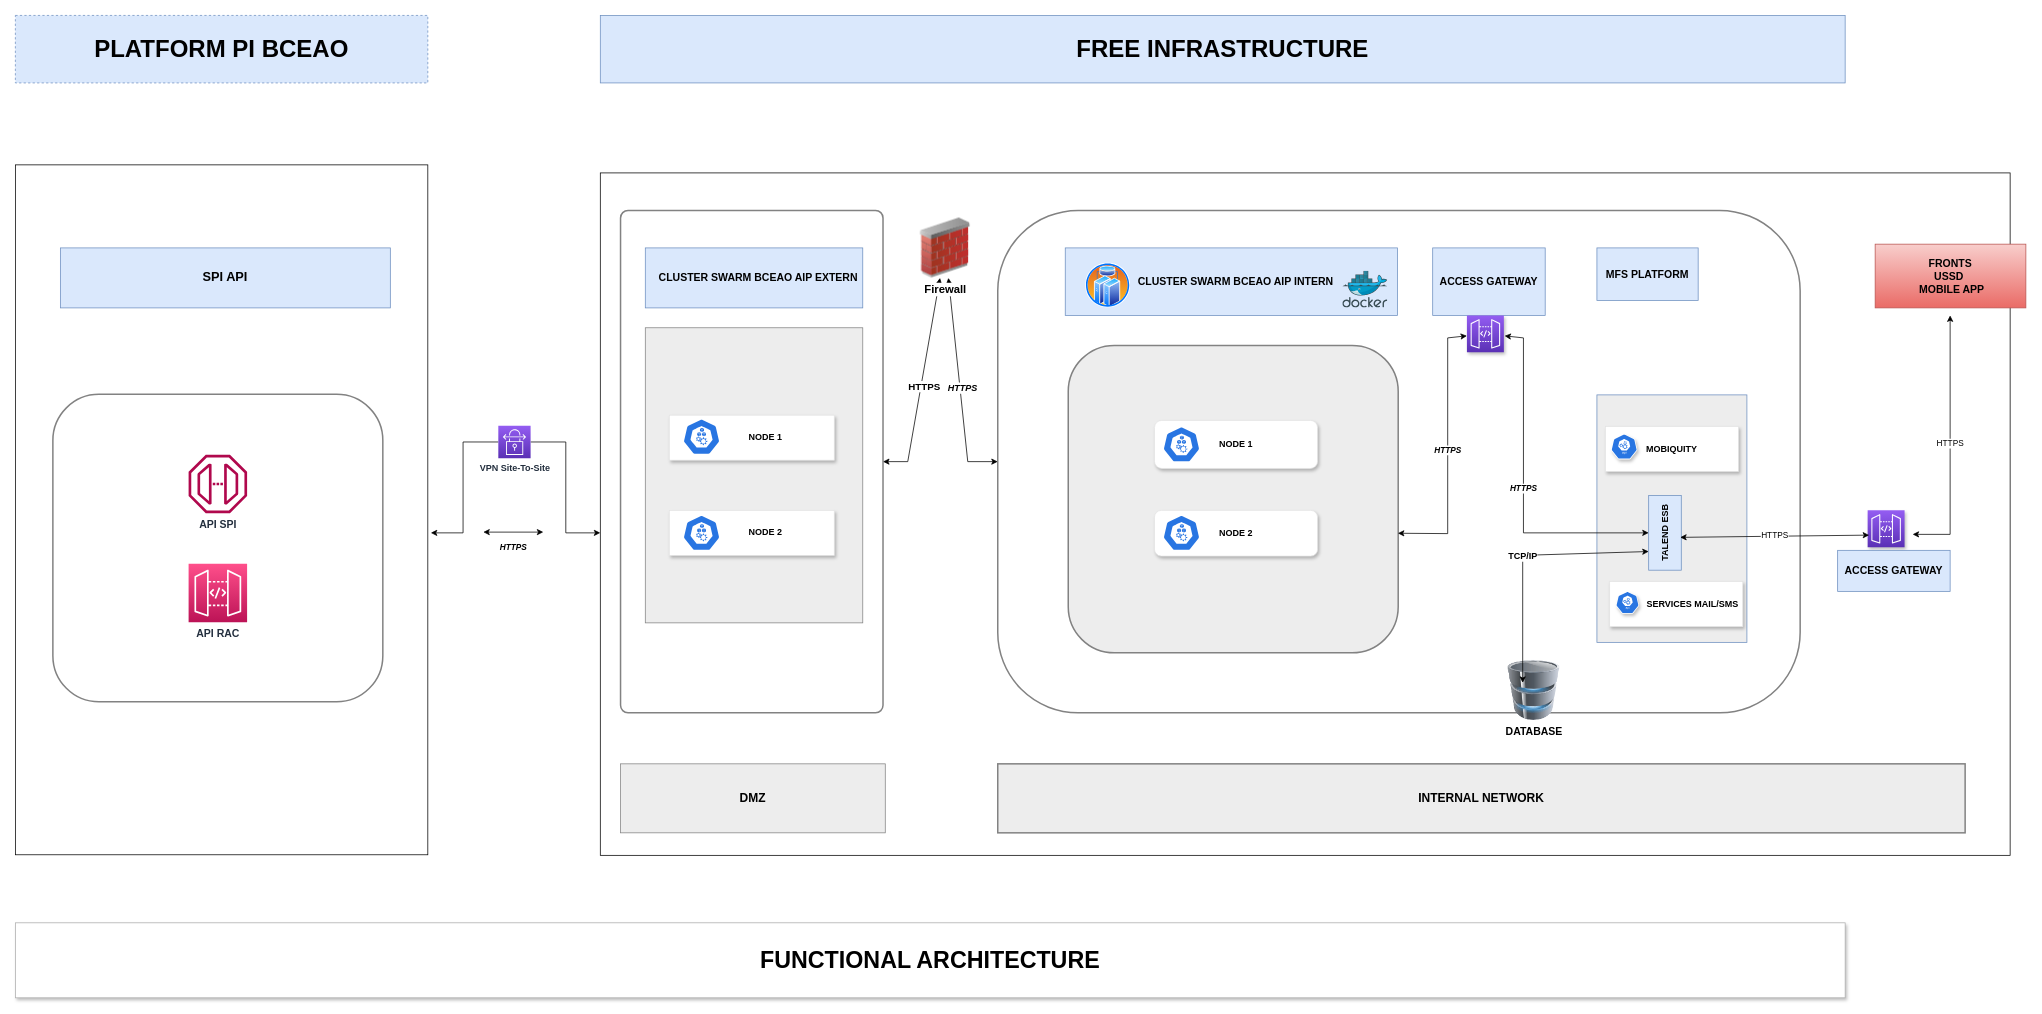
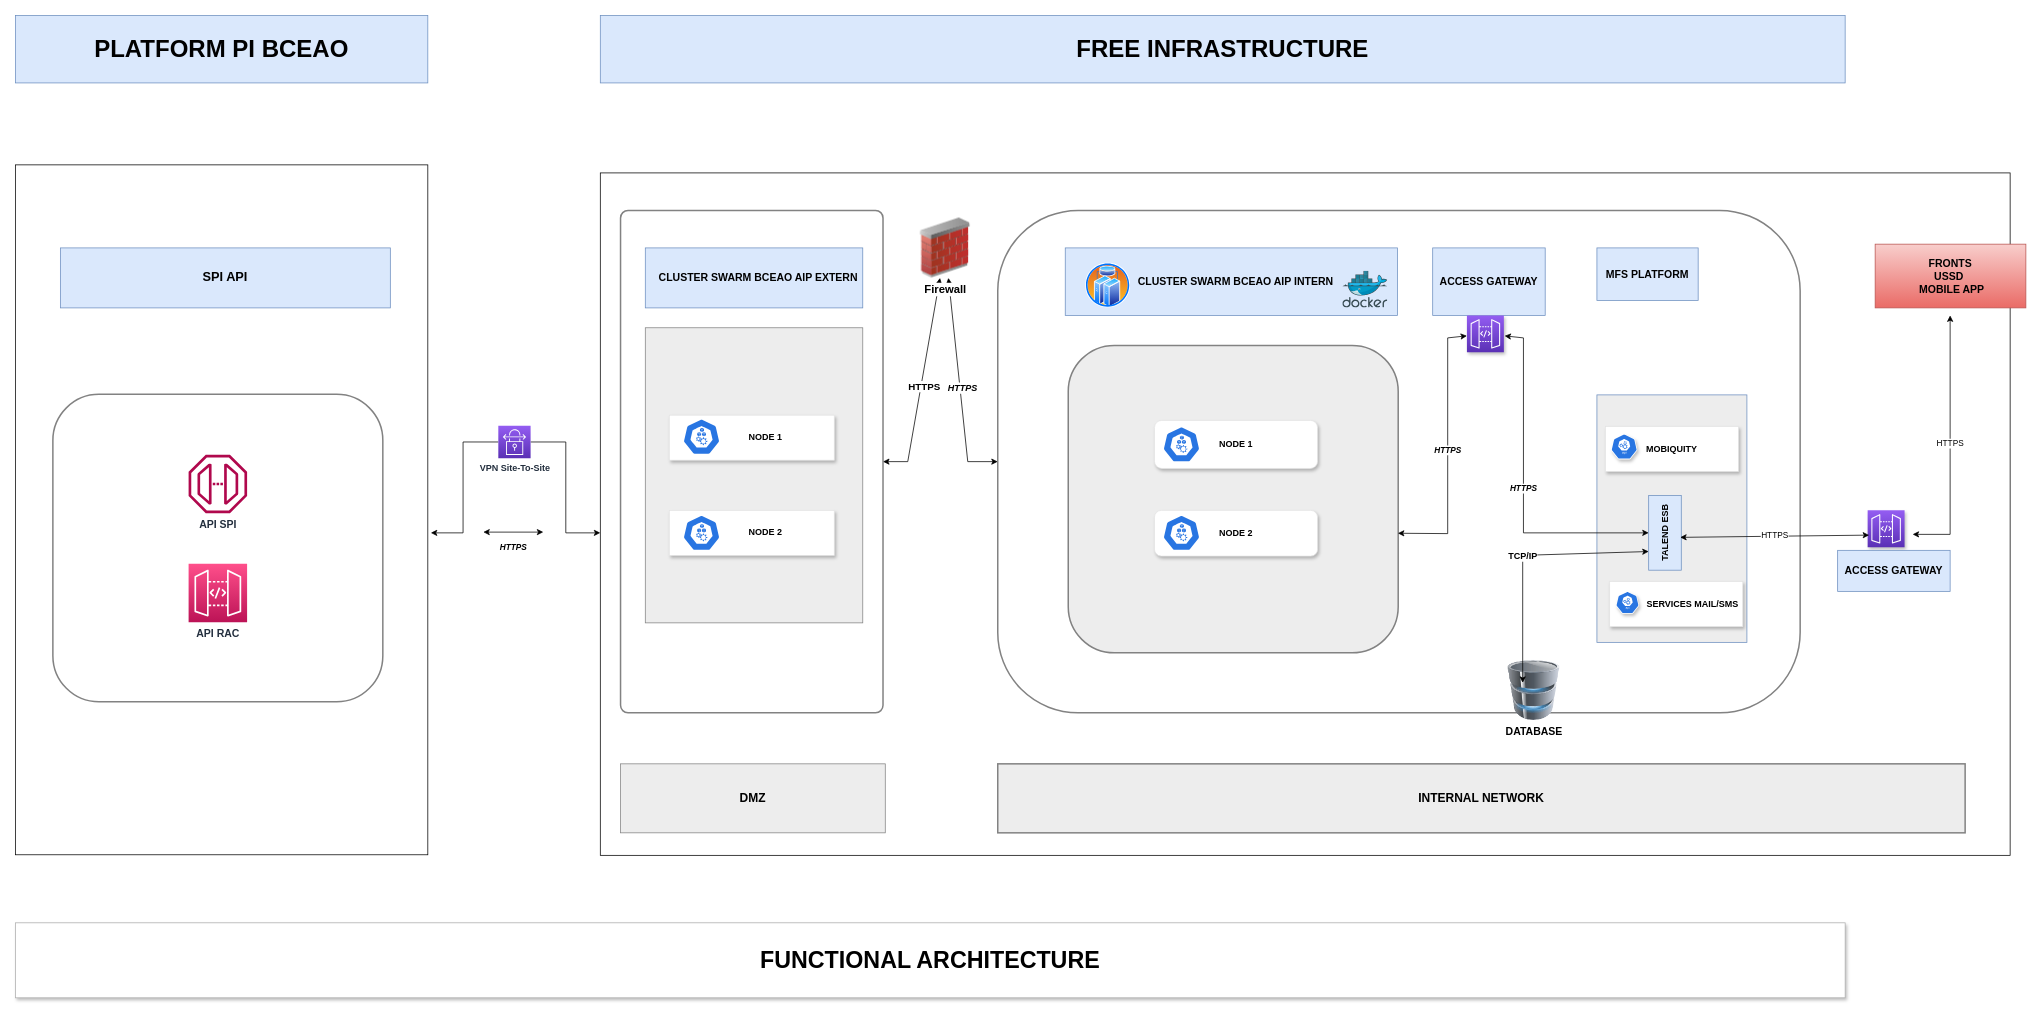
(222, 49) -> (222, 49)
